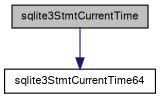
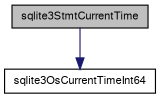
(80, 81) -> (80, 81)
